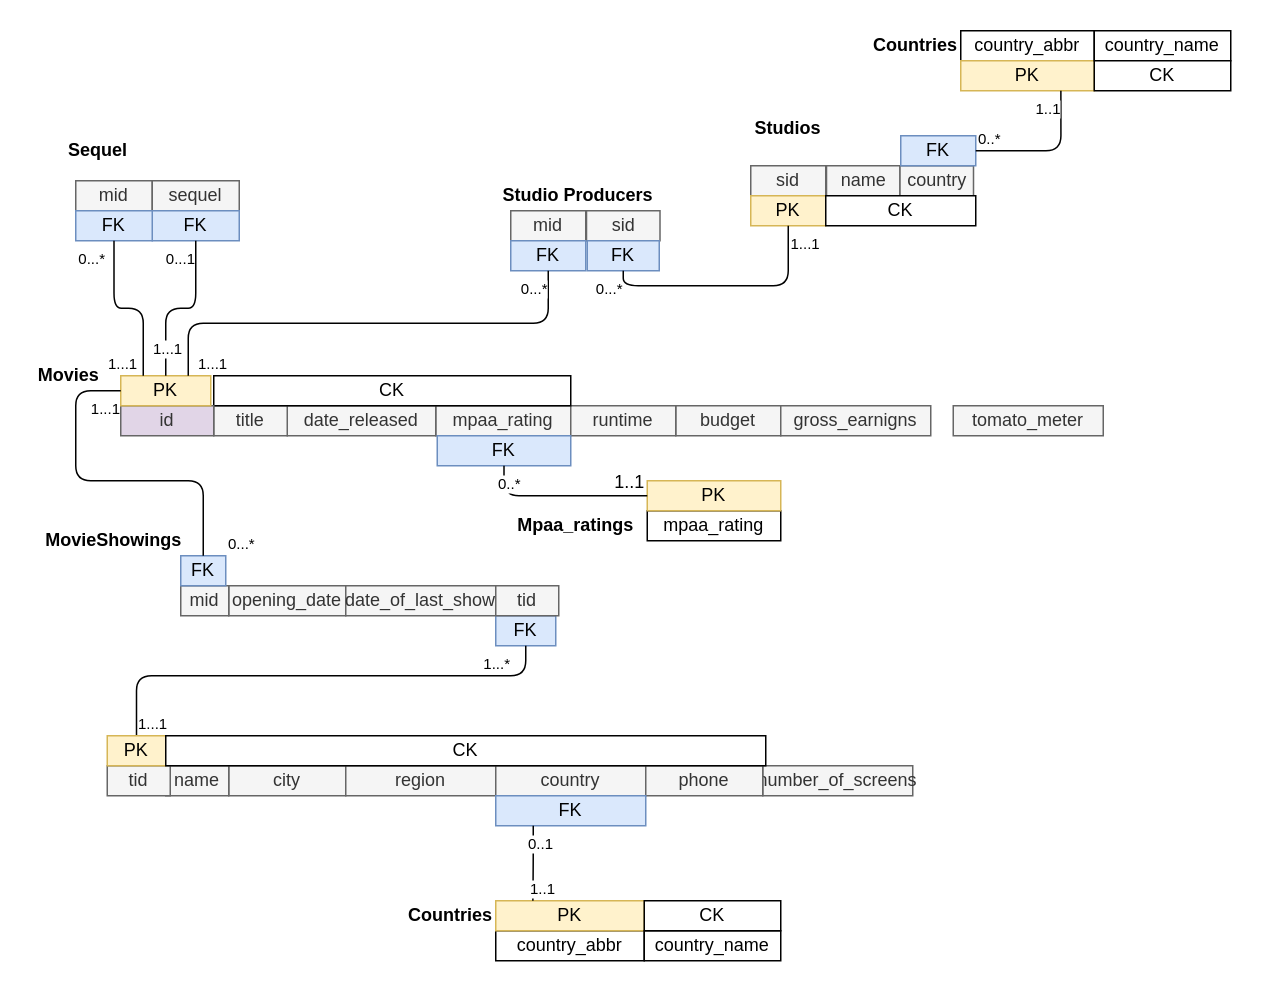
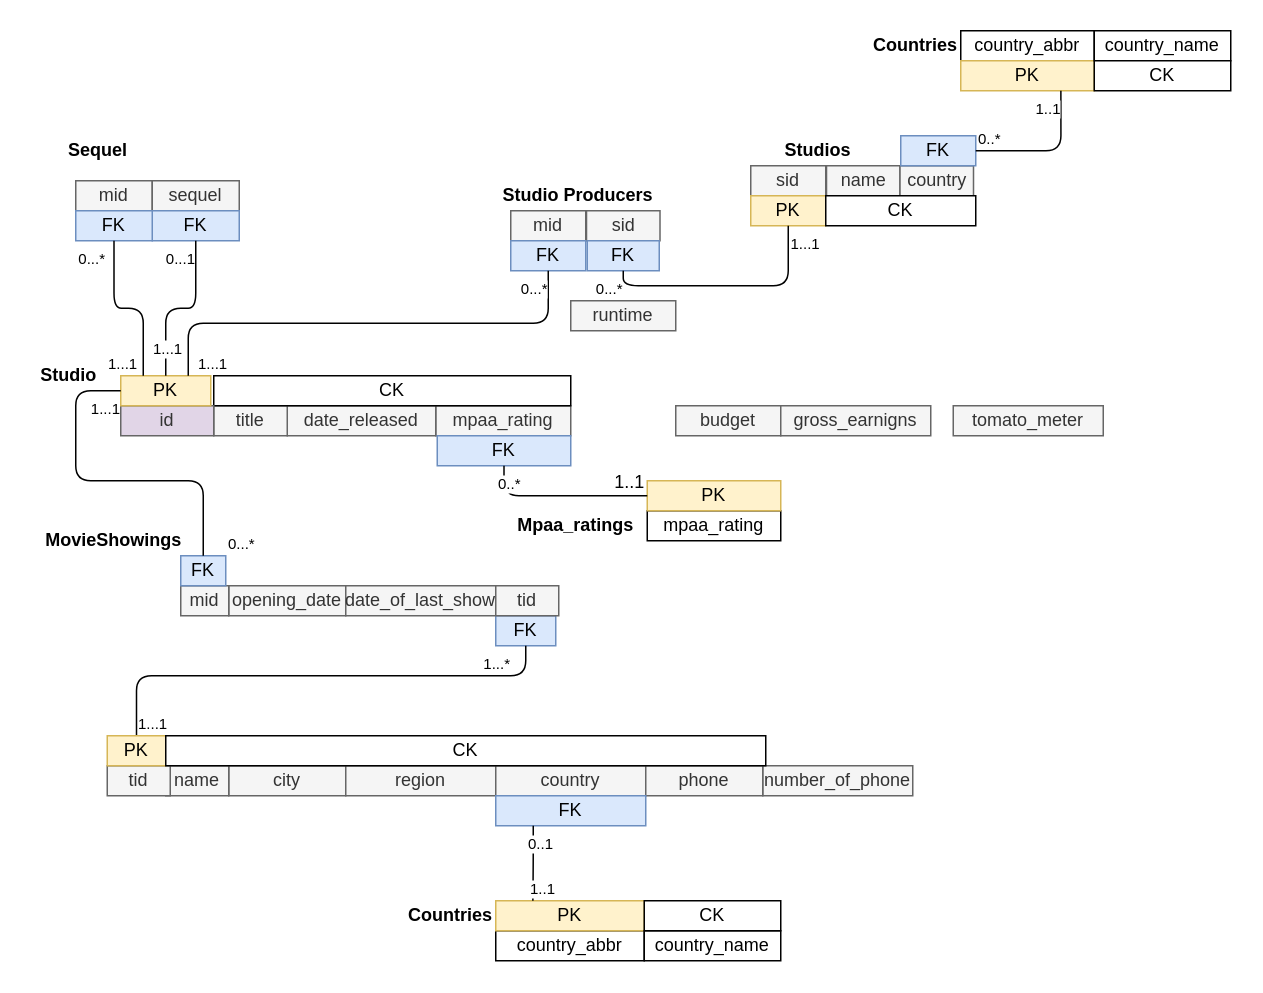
(788, 128) -> (818, 151)
(69, 376) -> (69, 376)
(623, 421) -> (623, 316)
(838, 781) -> (838, 781)
